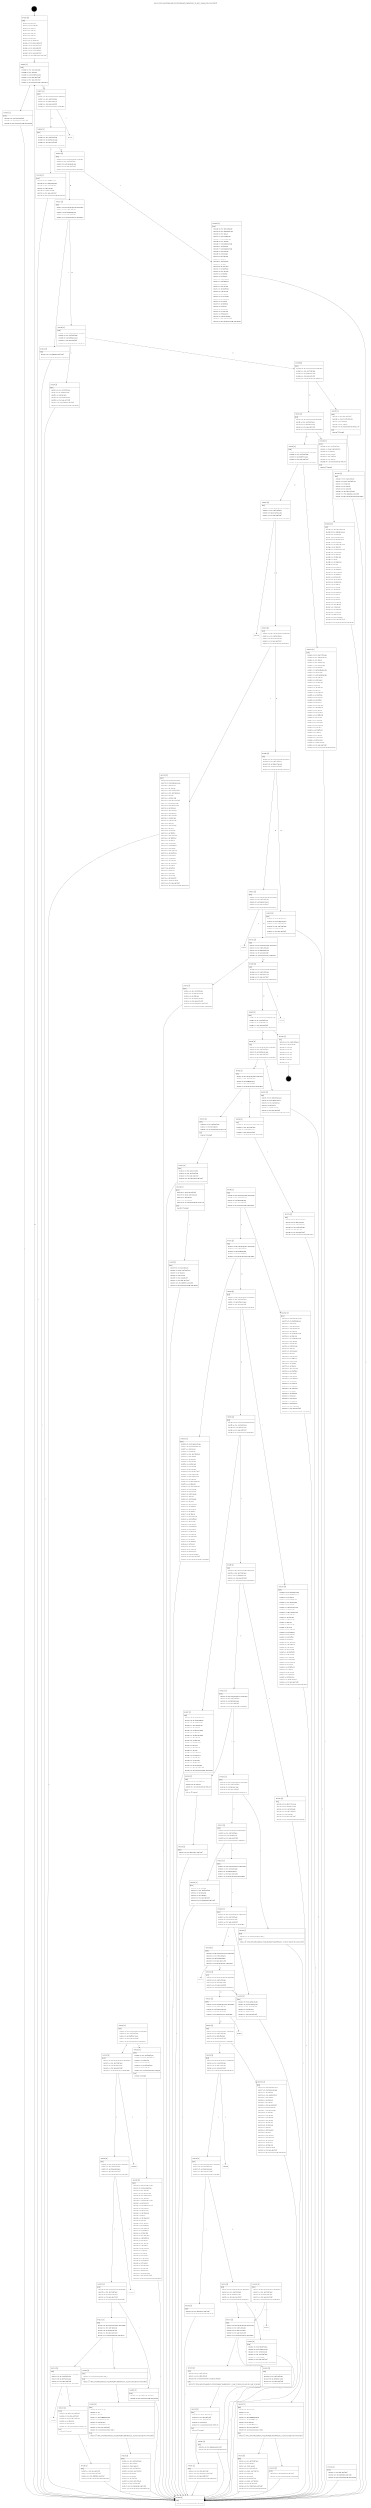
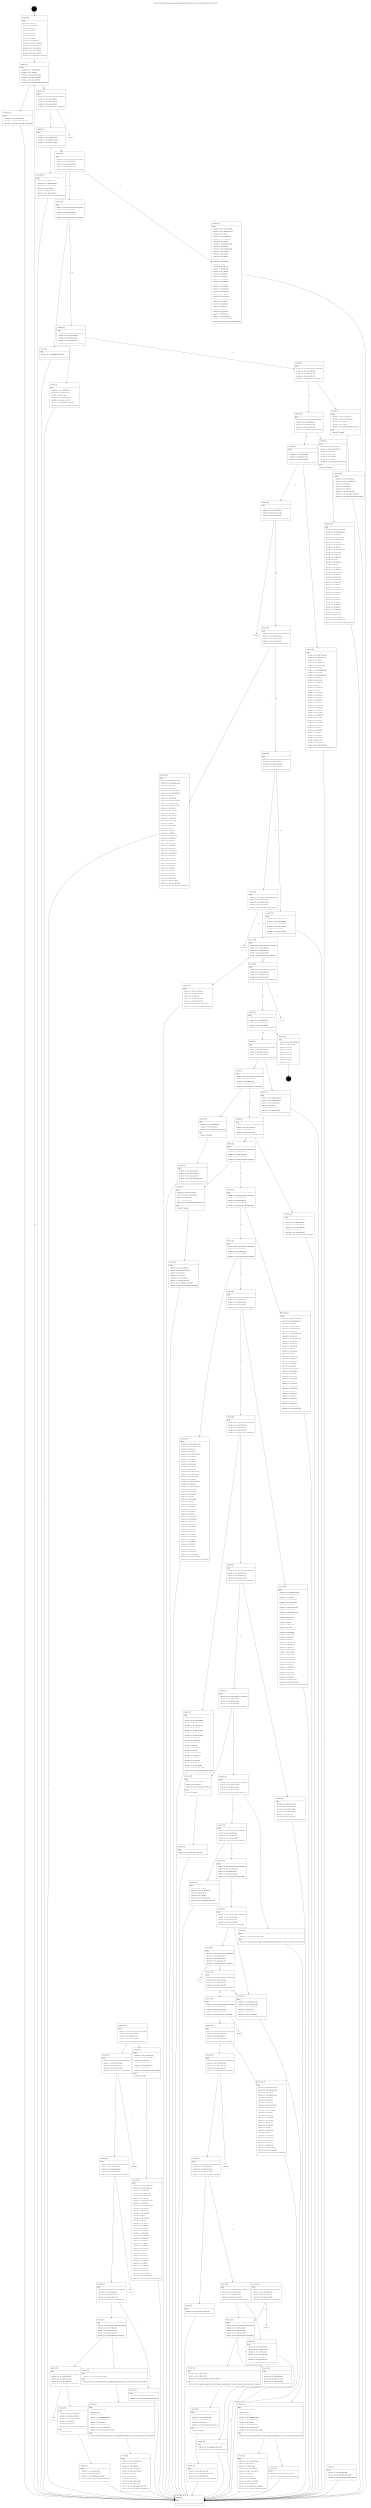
none -> (241, 1152)
